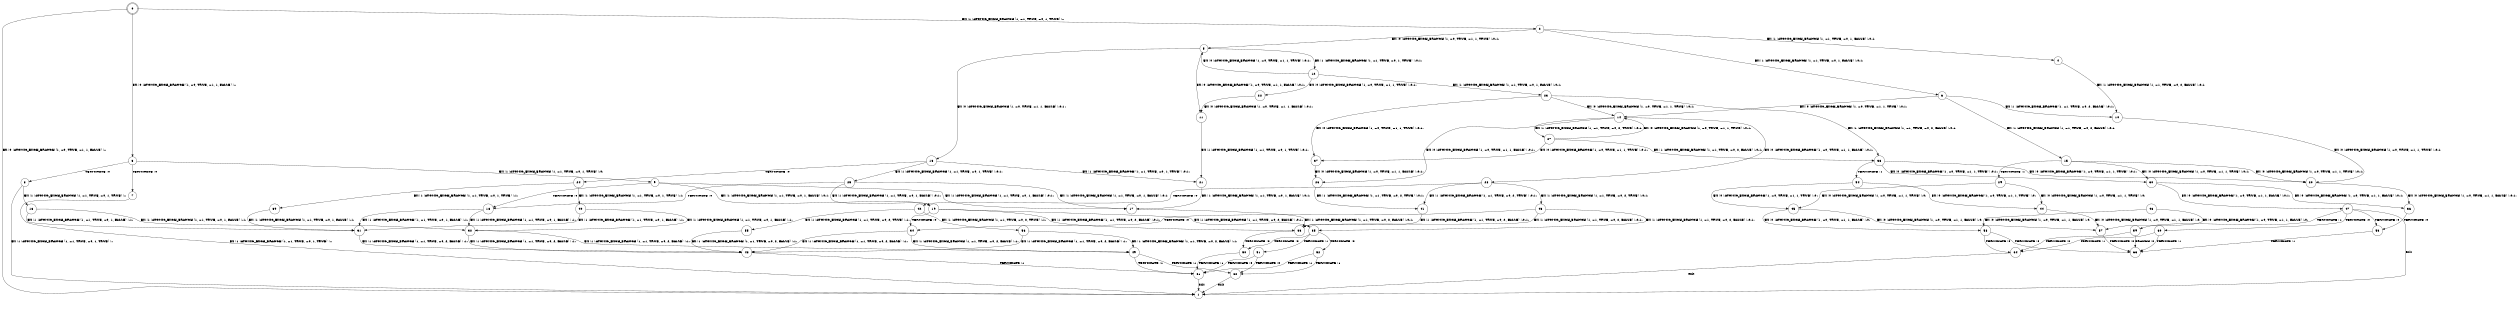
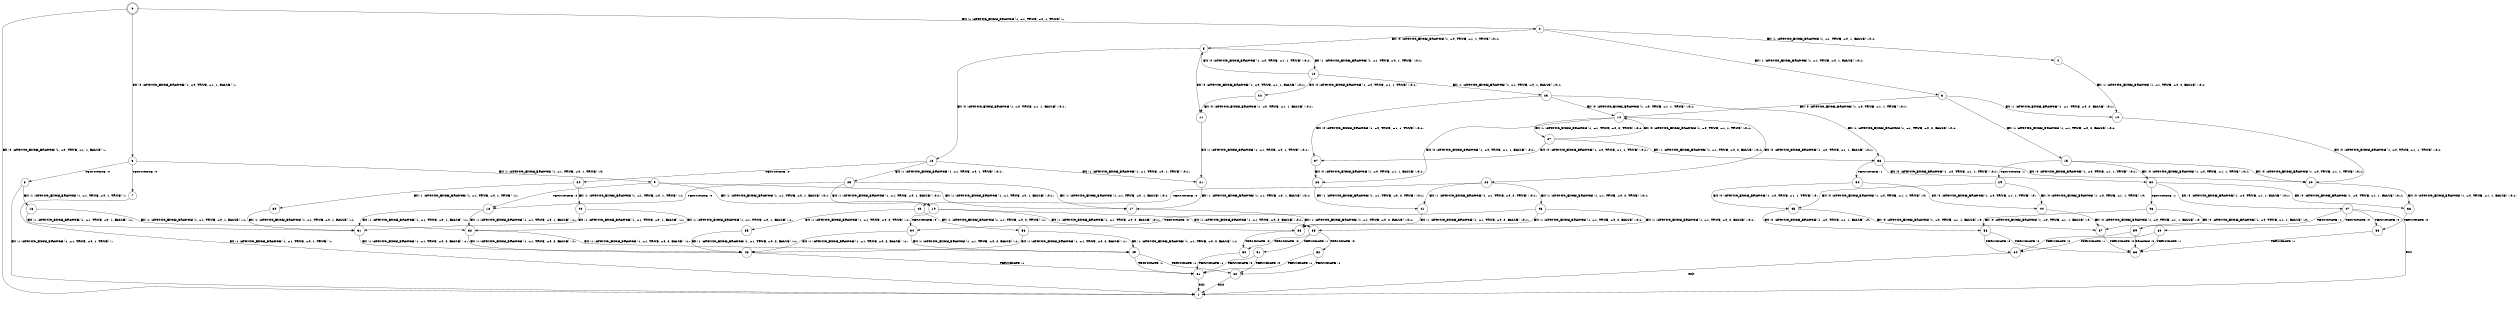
none -> (2151, 195)
